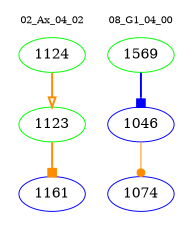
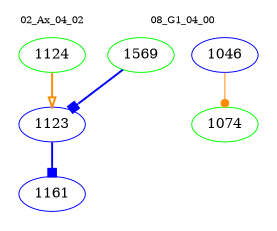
(141, 85) -> (106, 82)
(52, 125) -> (52, 125)
(52, 155) -> (52, 155)
(141, 194) -> (225, 125)
